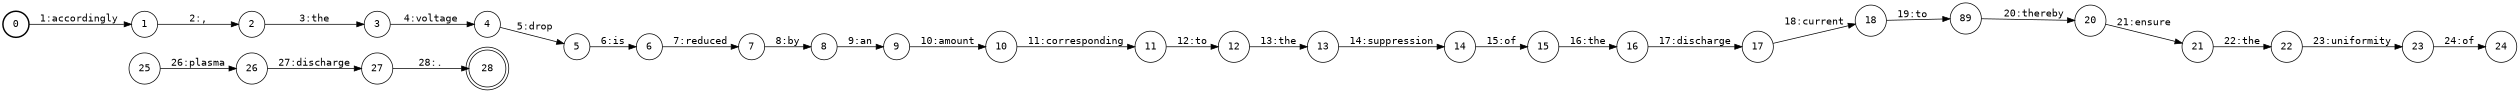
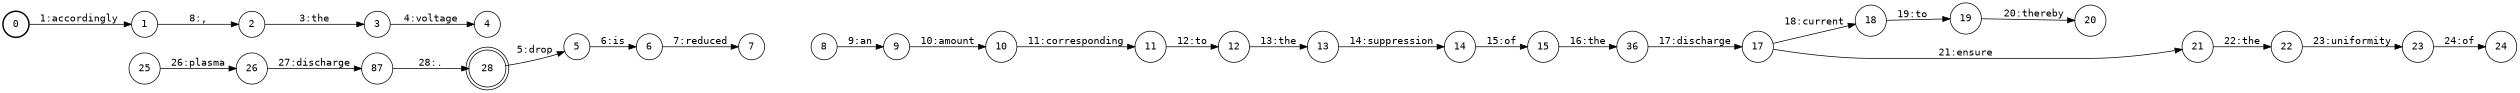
(1966, 18) -> (1966, 18)
(198, 19) -> (198, 19)
(2140, 33) -> (1974, 58)
(528, 35) -> (532, 61)
(784, 47) -> none
(1632, 47) -> (1632, 47)
(377, 69) -> (377, 69)
